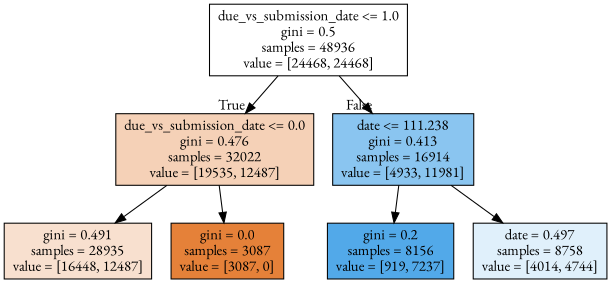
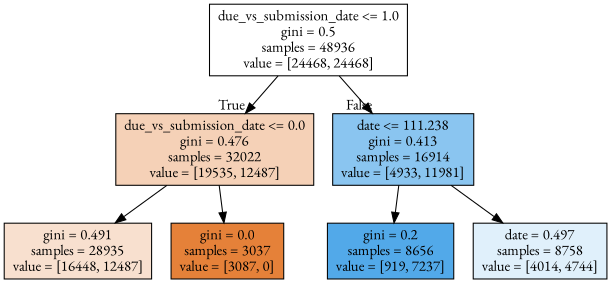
(227, 251) -> (227, 251)
(391, 251) -> (391, 251)
